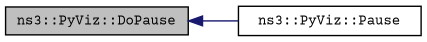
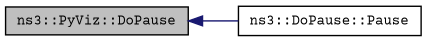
(330, 21) -> (330, 21)
